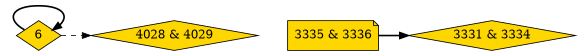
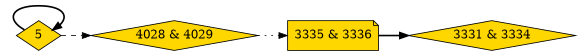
(39, 36) -> (39, 36)
none -> (268, 36)
